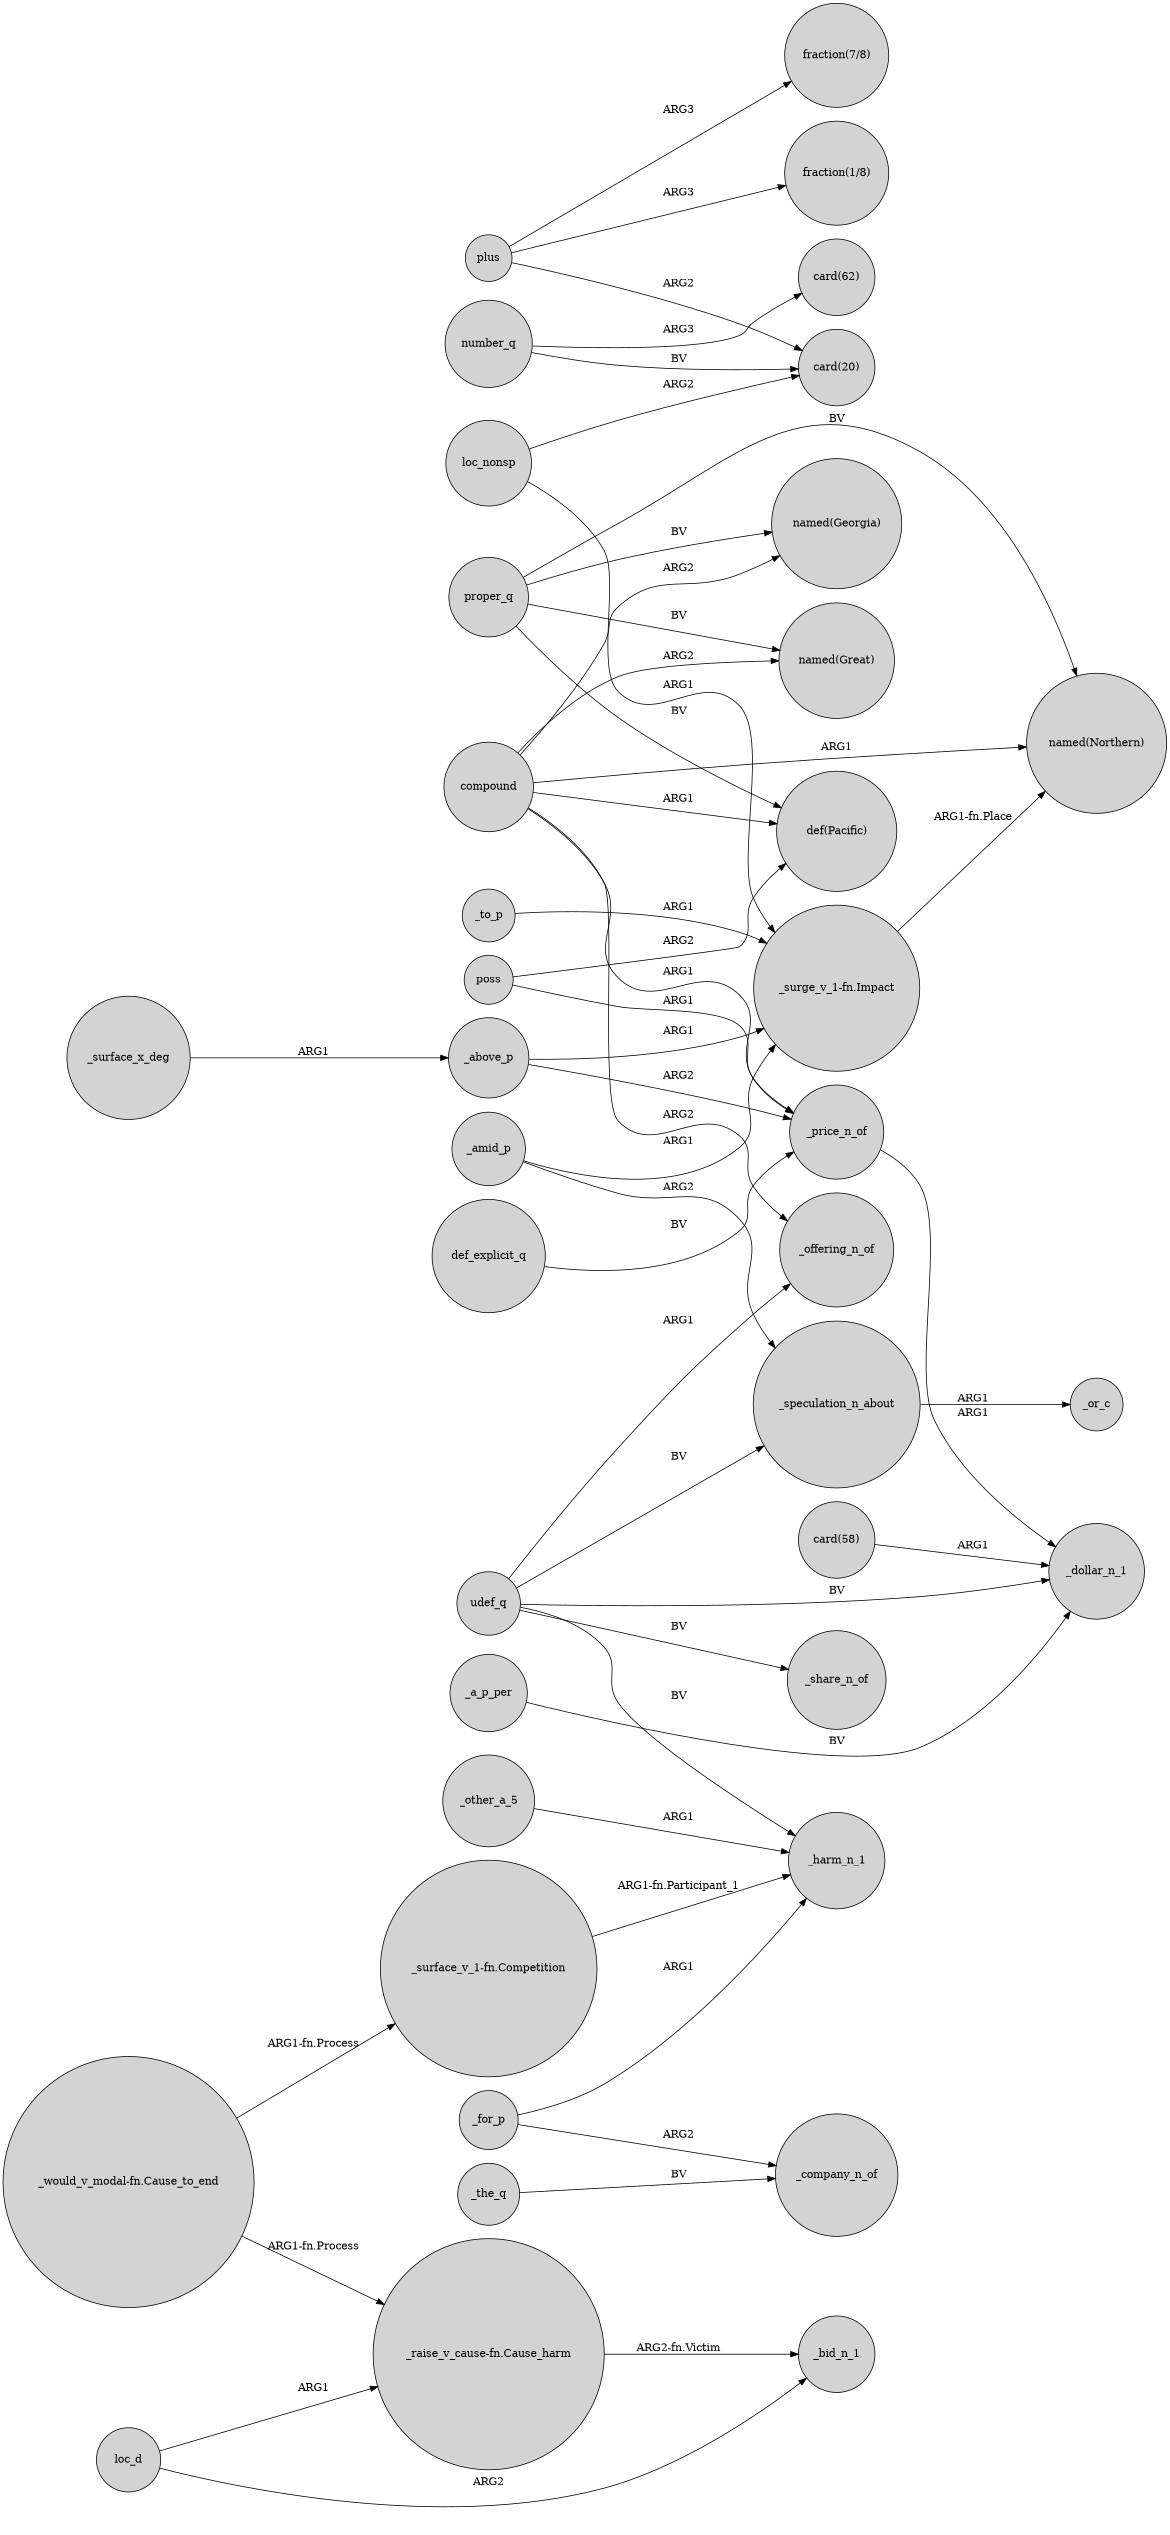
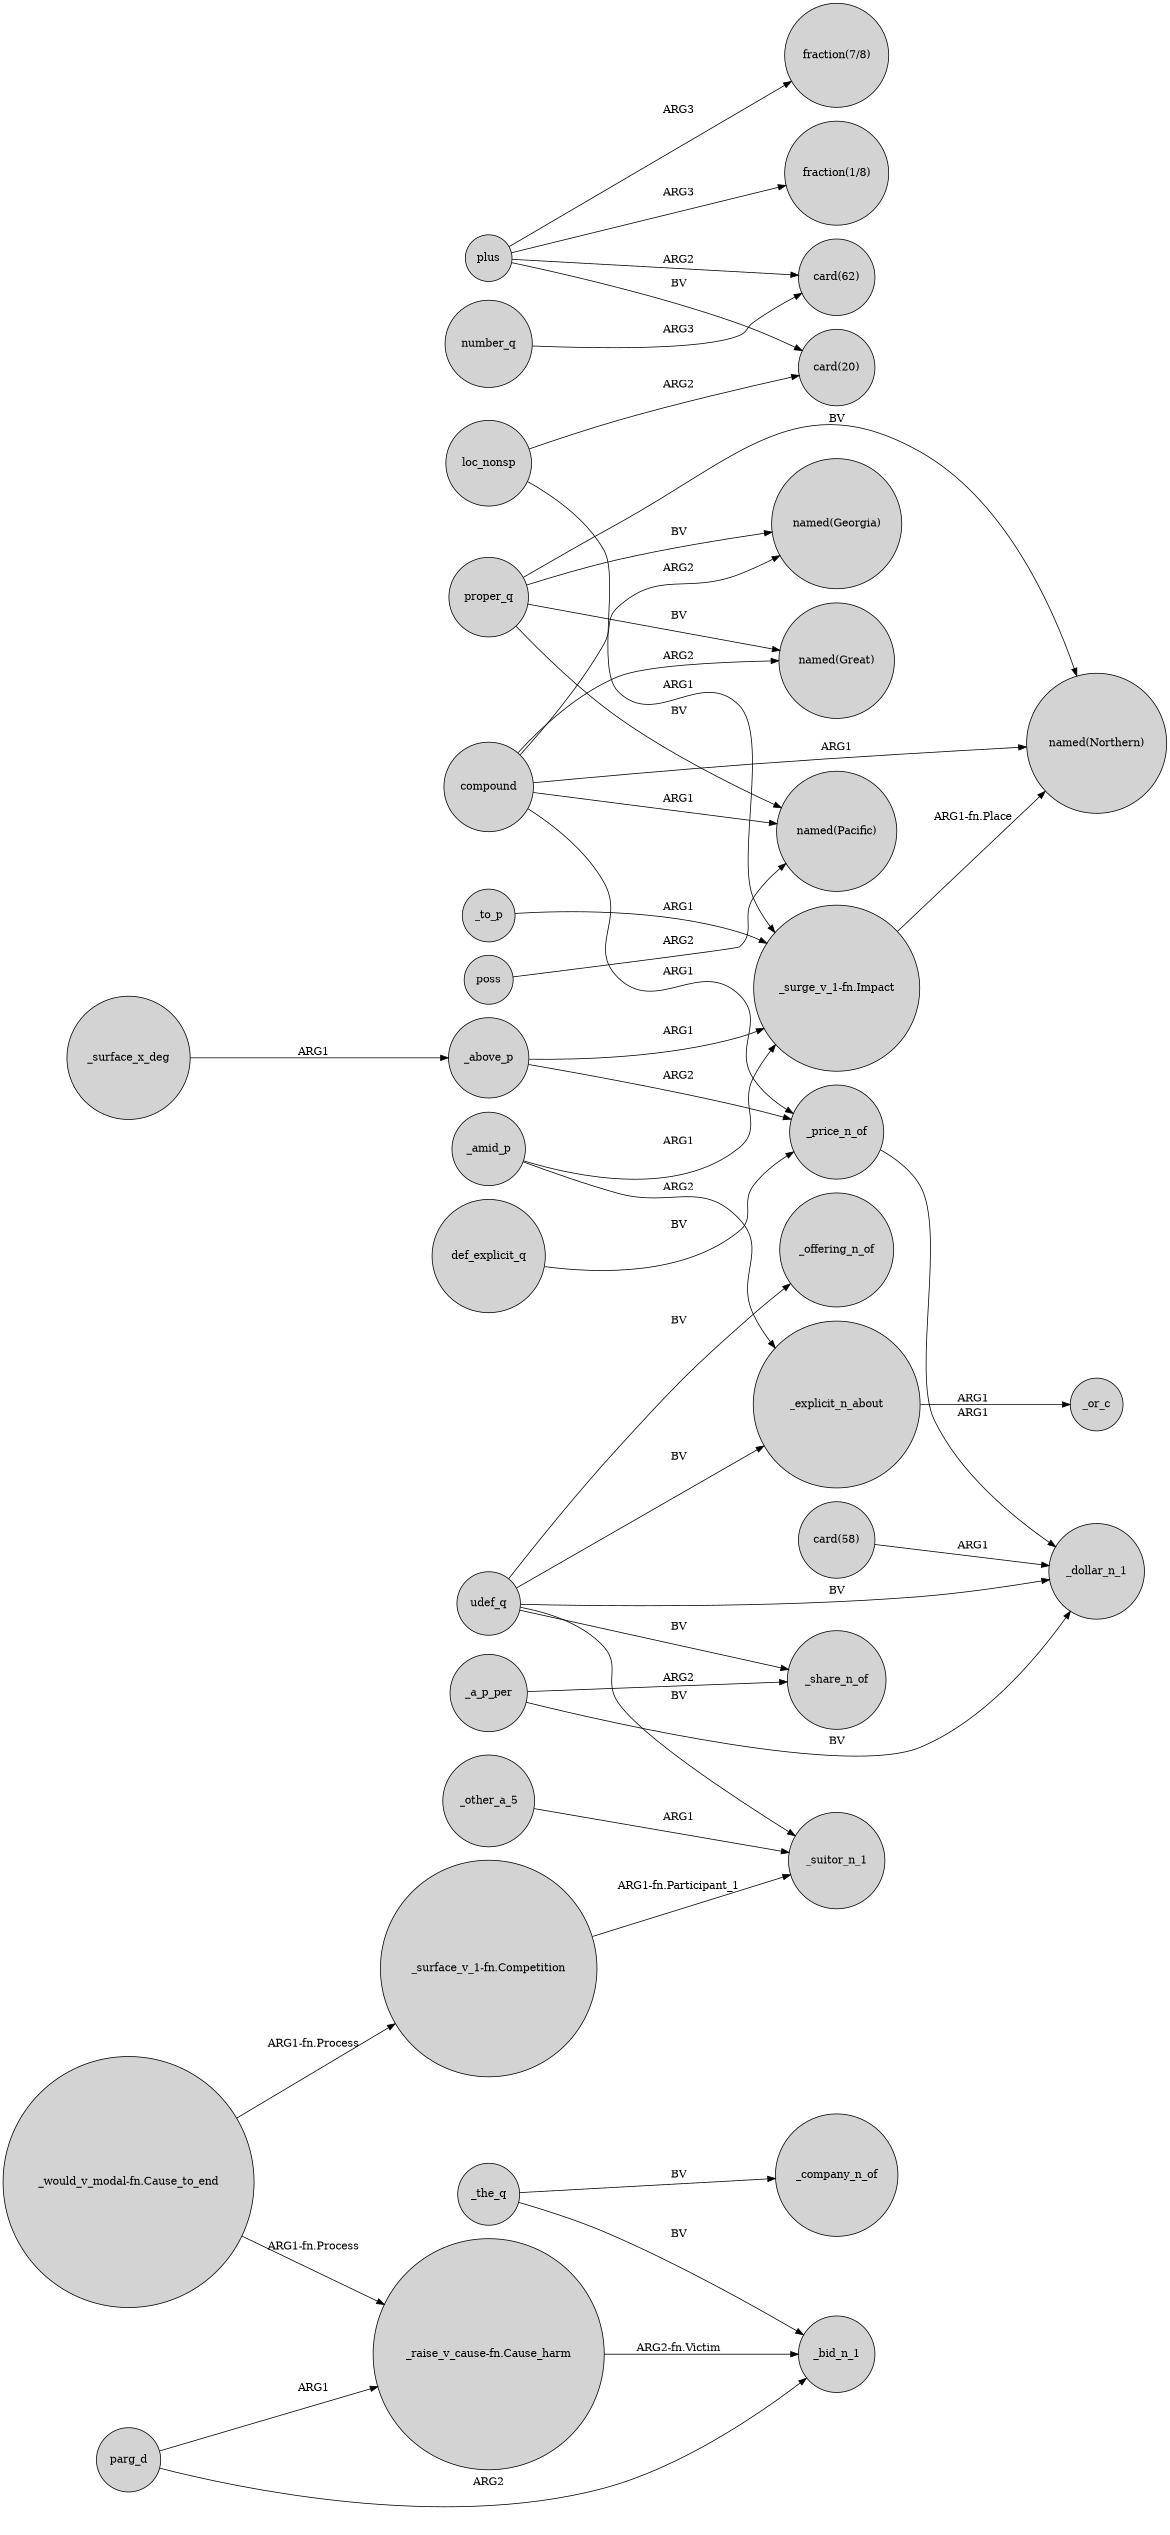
none -> (651, 267)
(679, 284) -> (679, 284)
(661, 368) -> none
(837, 831) -> (837, 831)
(677, 1011) -> none
(609, 1046) -> none
(679, 1321) -> (679, 1321)
(837, 1405) -> (837, 1405)
none -> (654, 1687)
(837, 1861) -> (837, 1861)
(489, 2120) -> none
none -> (661, 2258)
(129, 2460) -> (129, 2460)
